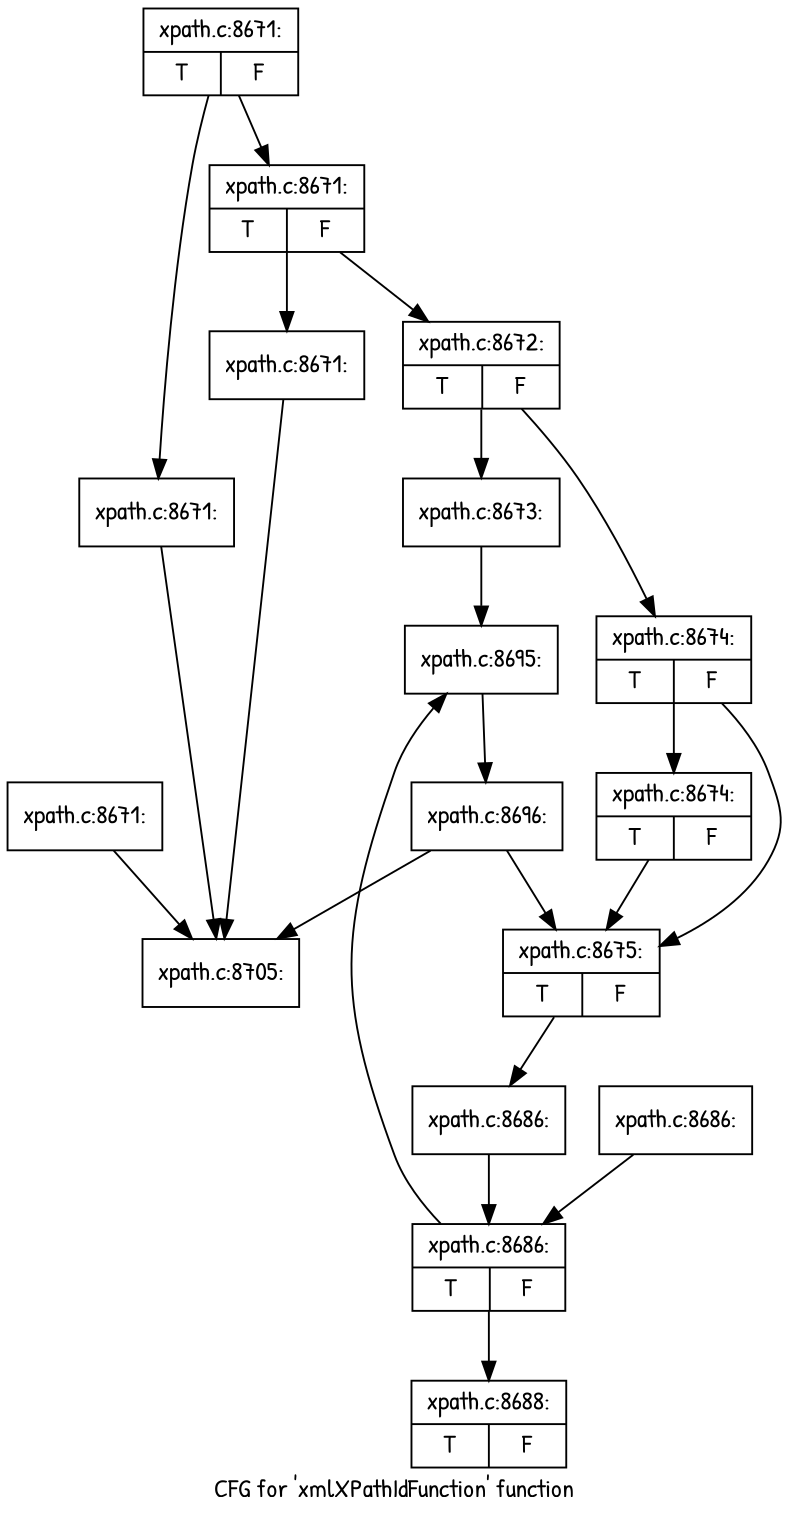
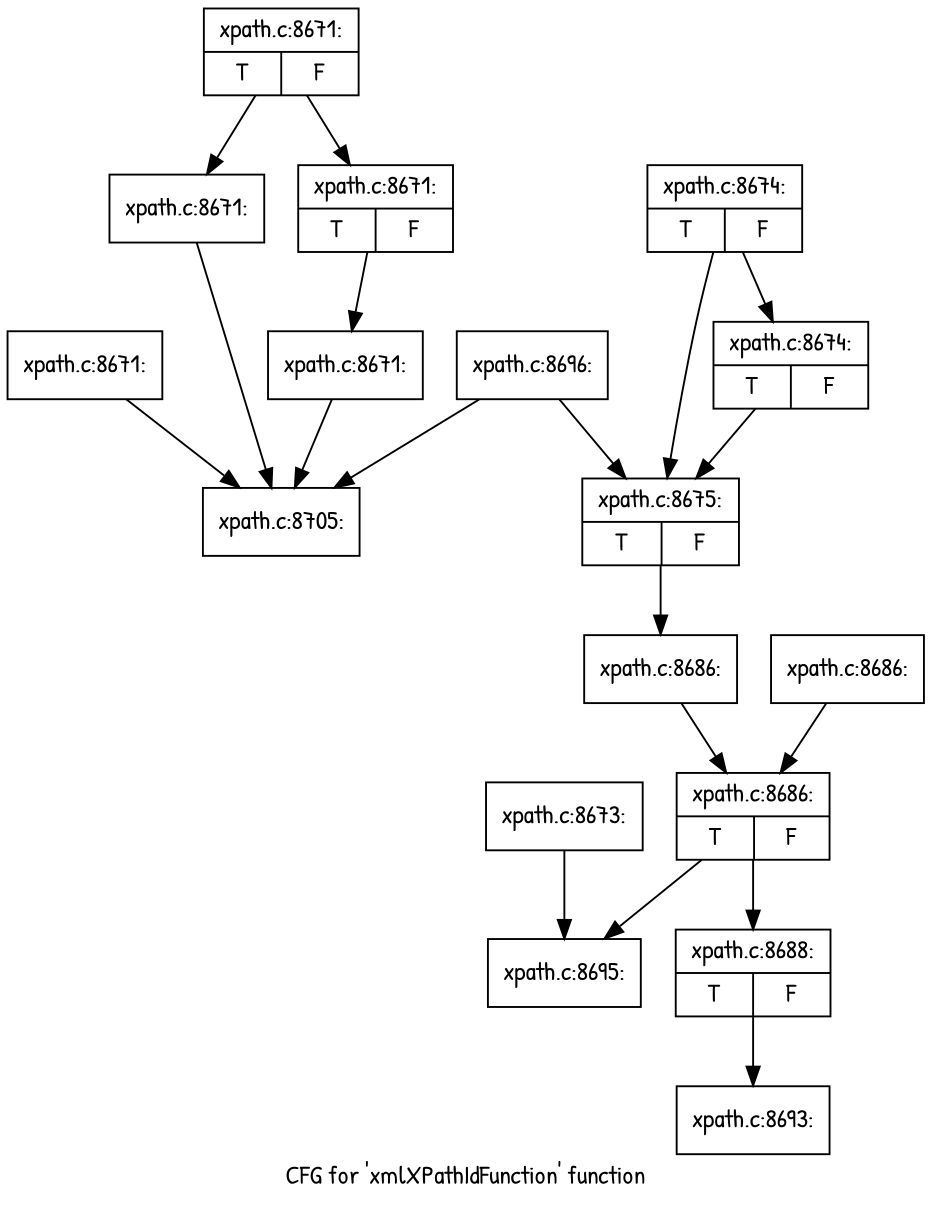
(481, 365) -> none
(484, 729) -> none
none -> (753, 1120)
